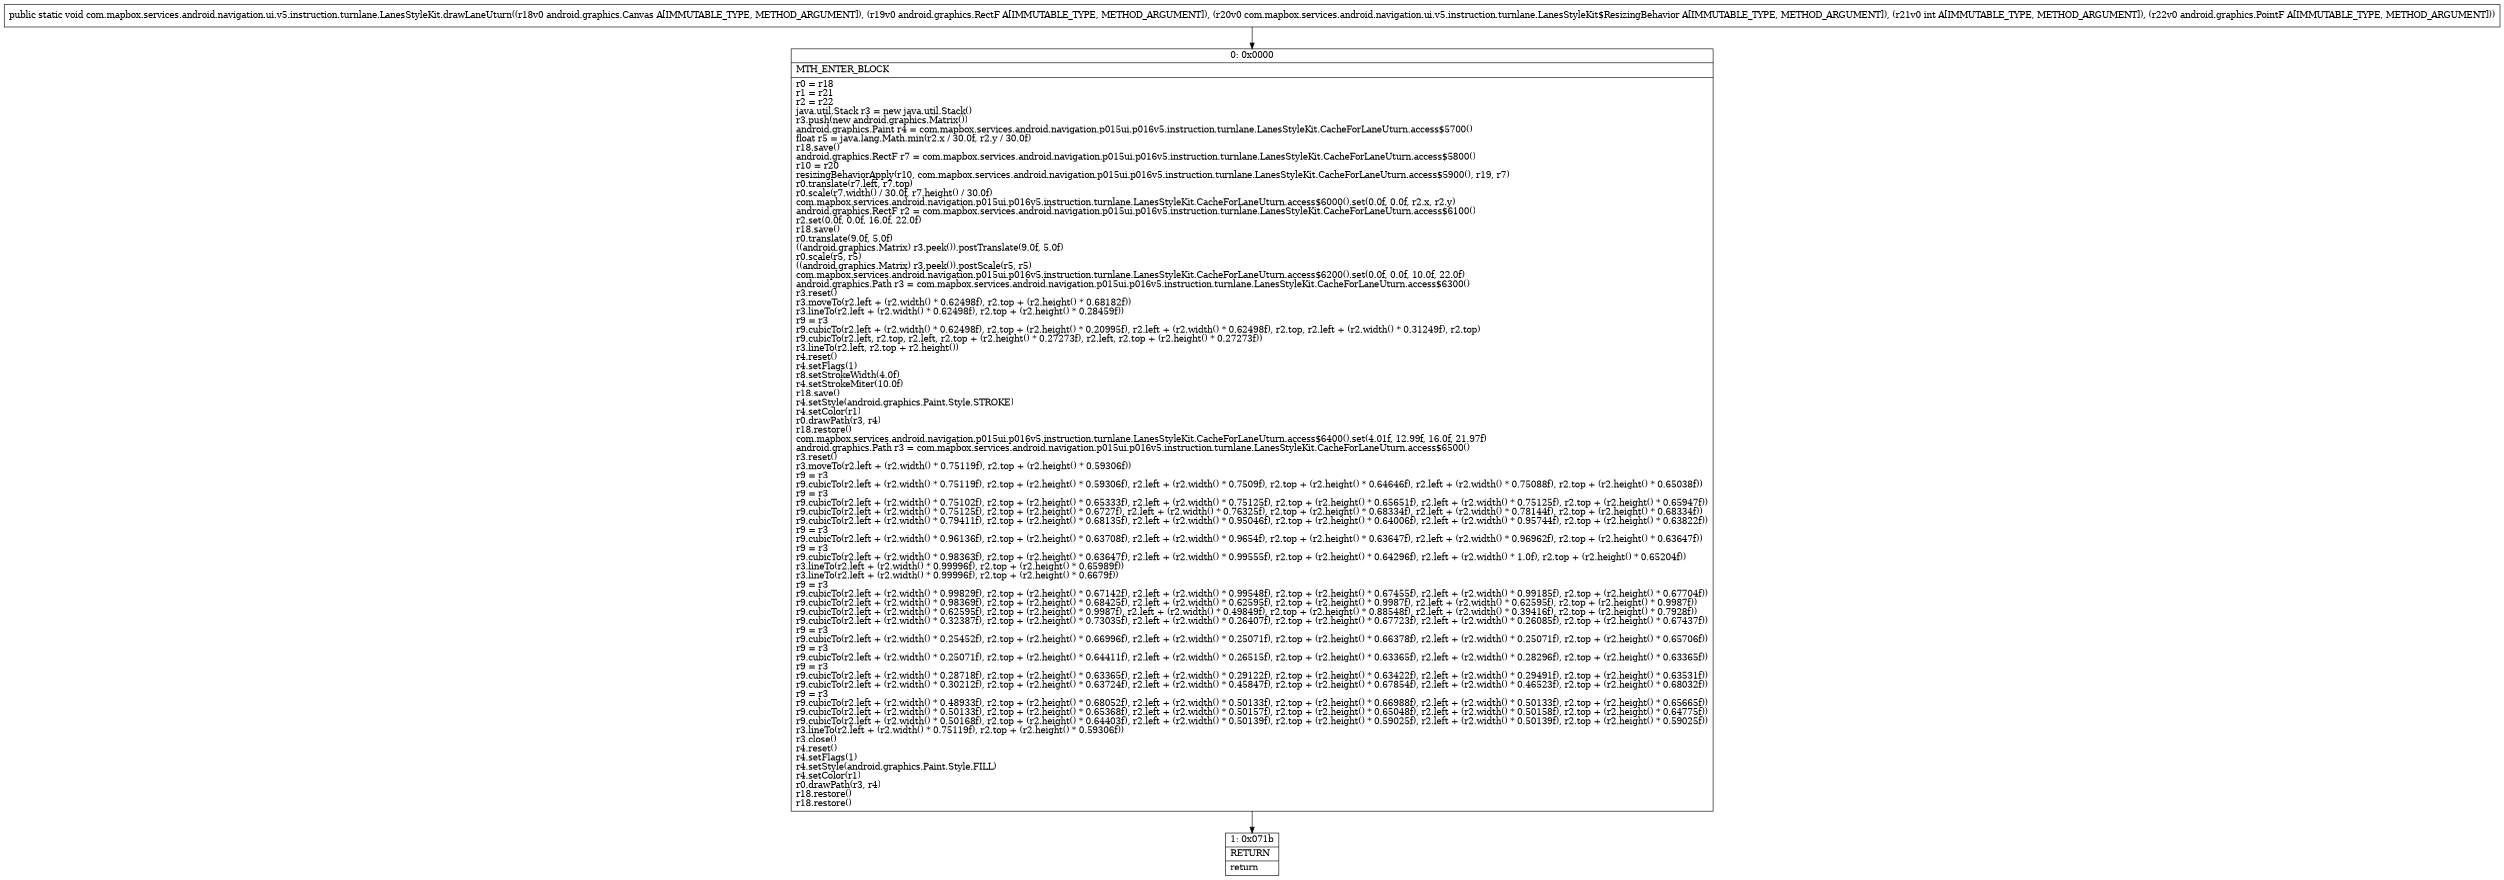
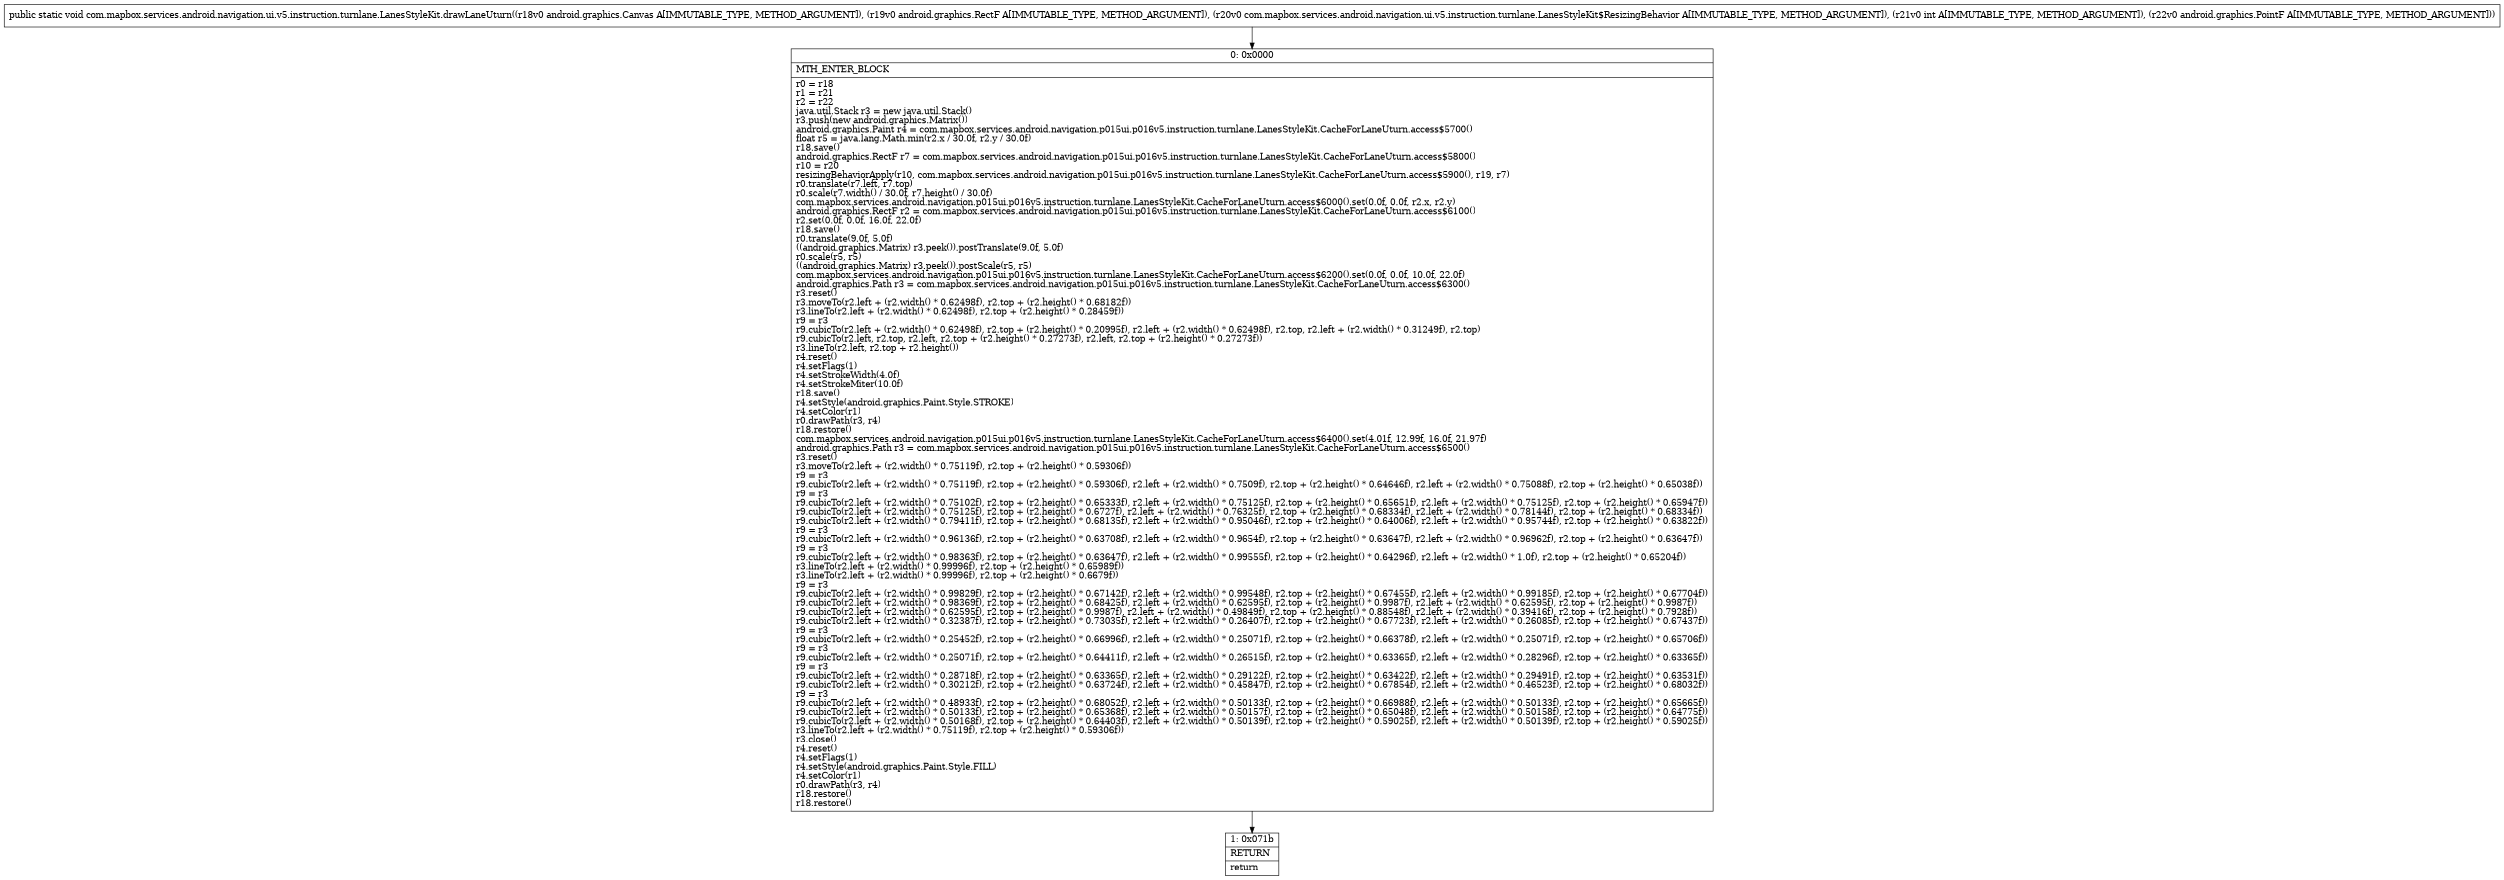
(848, 376) -> (848, 376)
